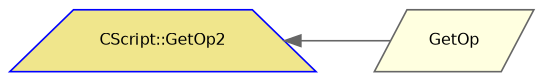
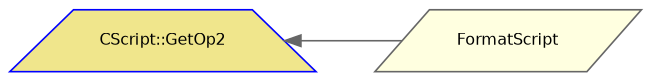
(454, 41) -> (508, 41)
